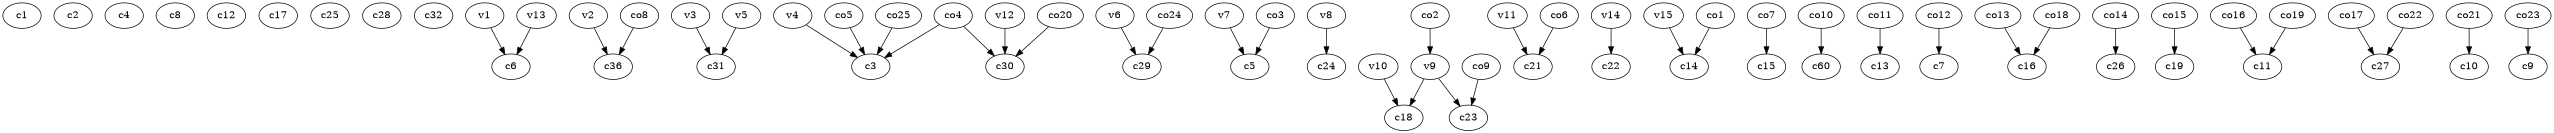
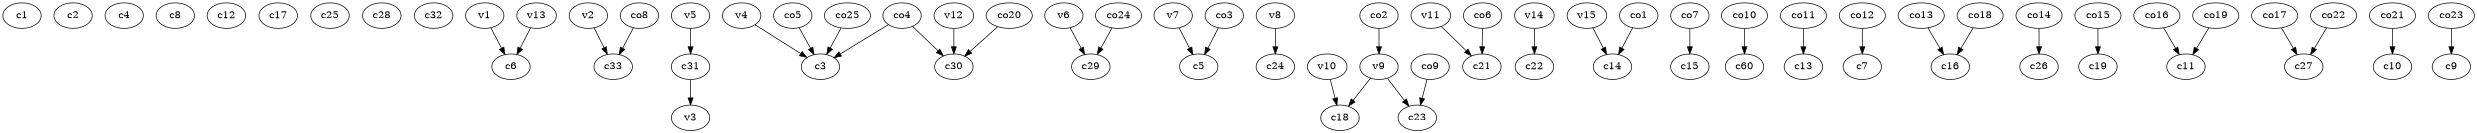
(702, 38) -> (691, 89)
(613, 67) -> (613, 67)
